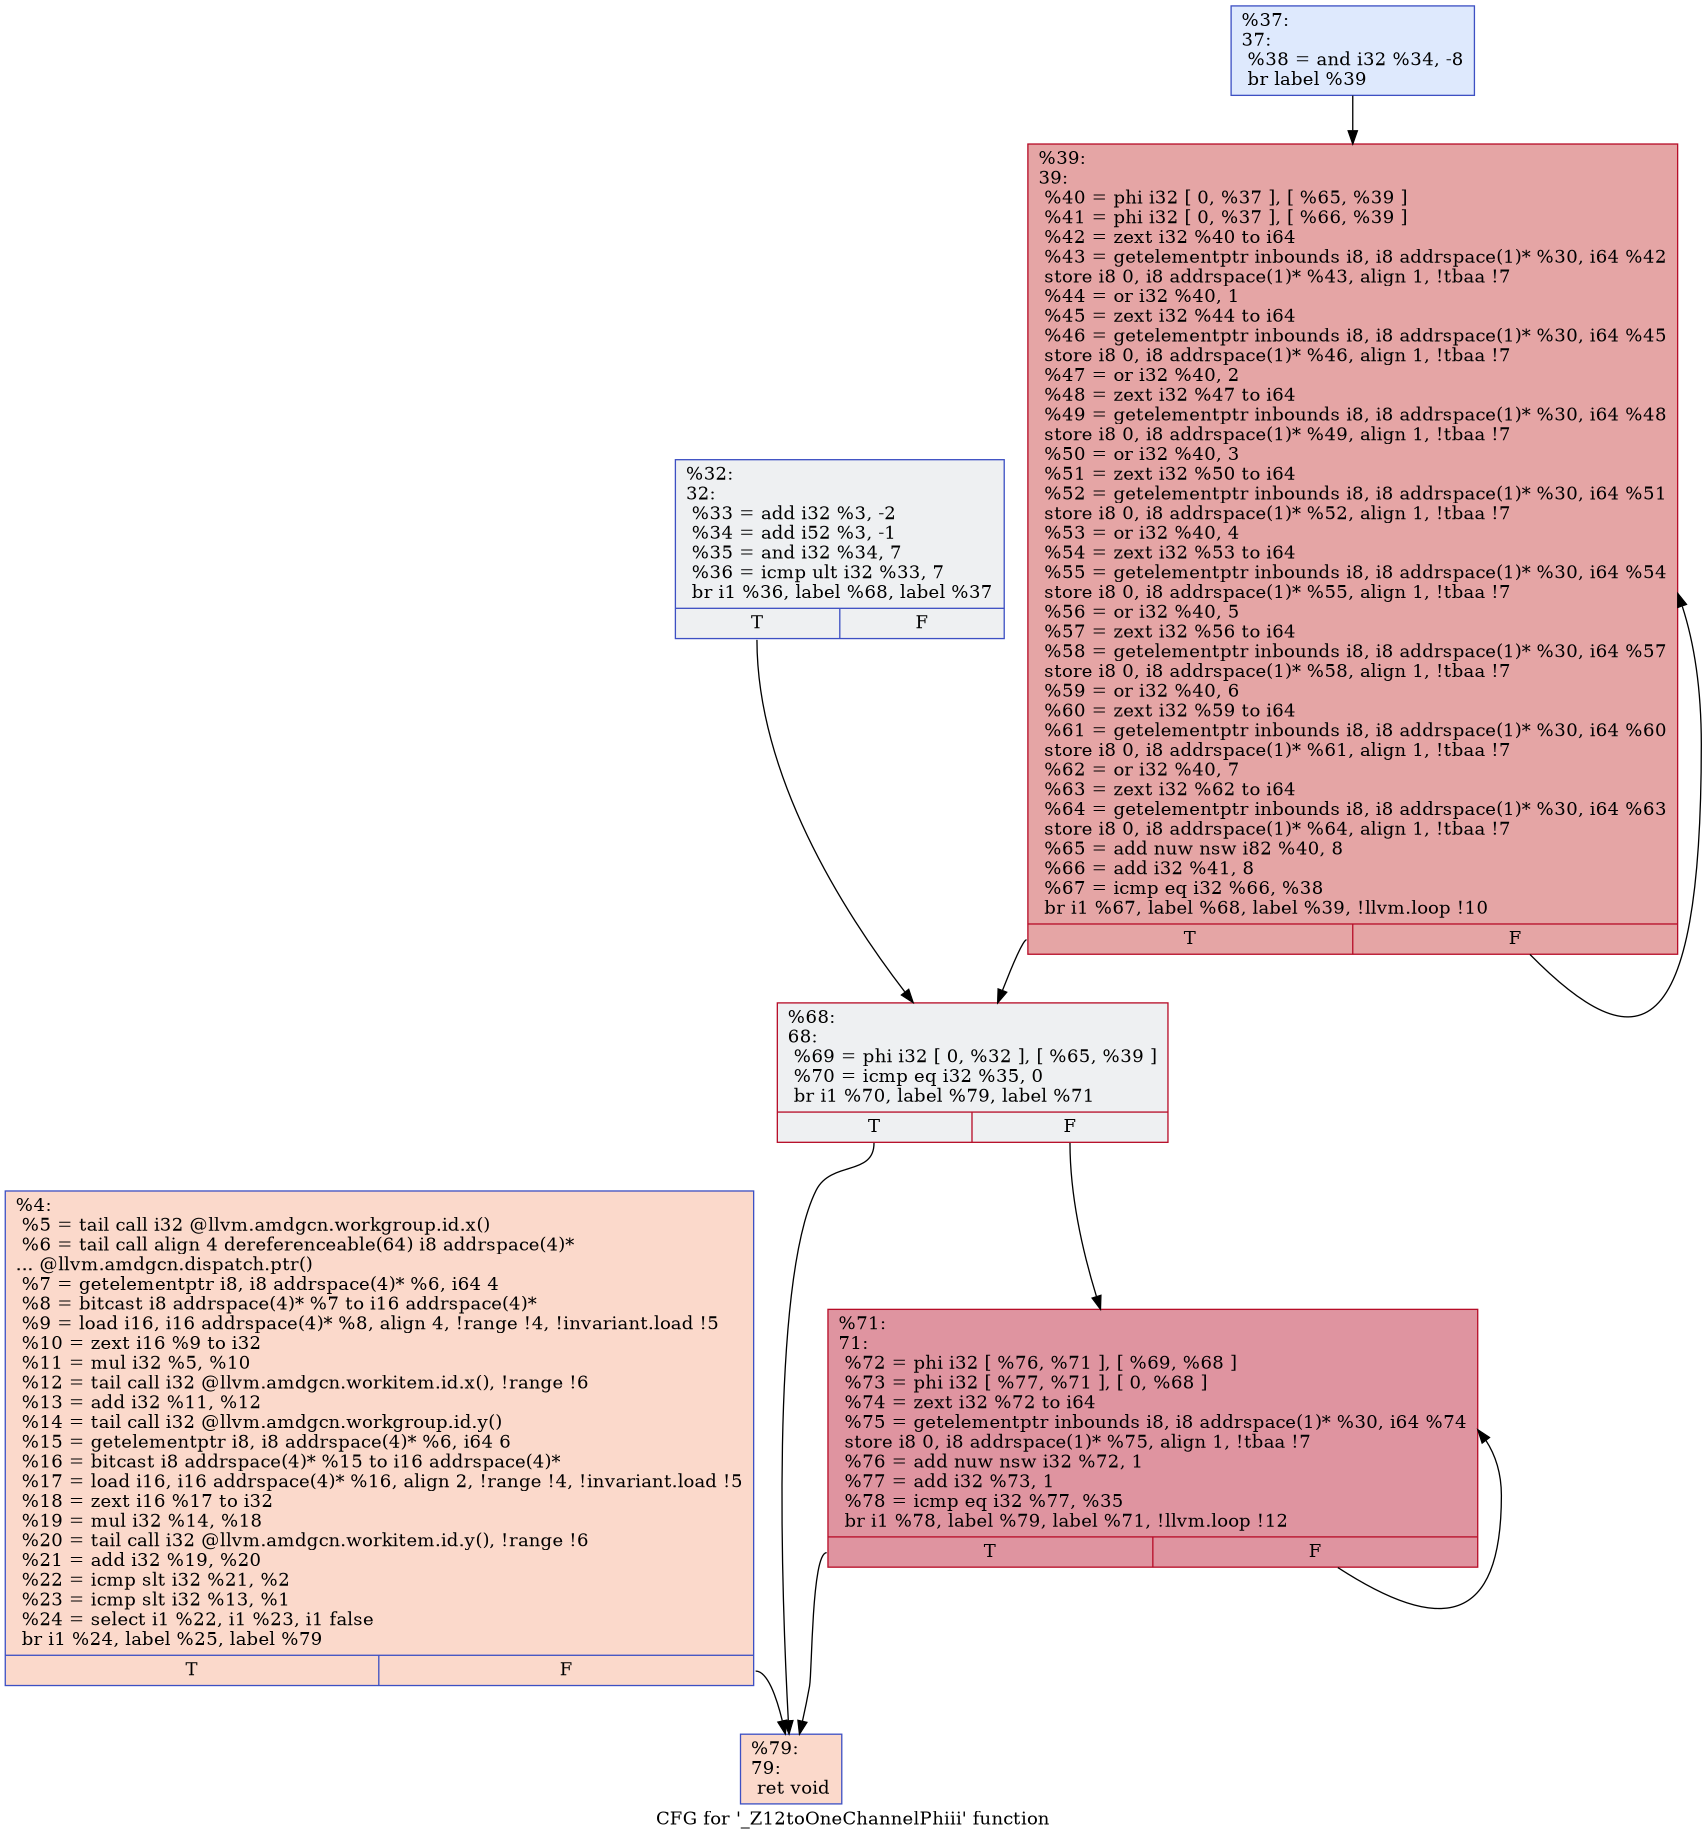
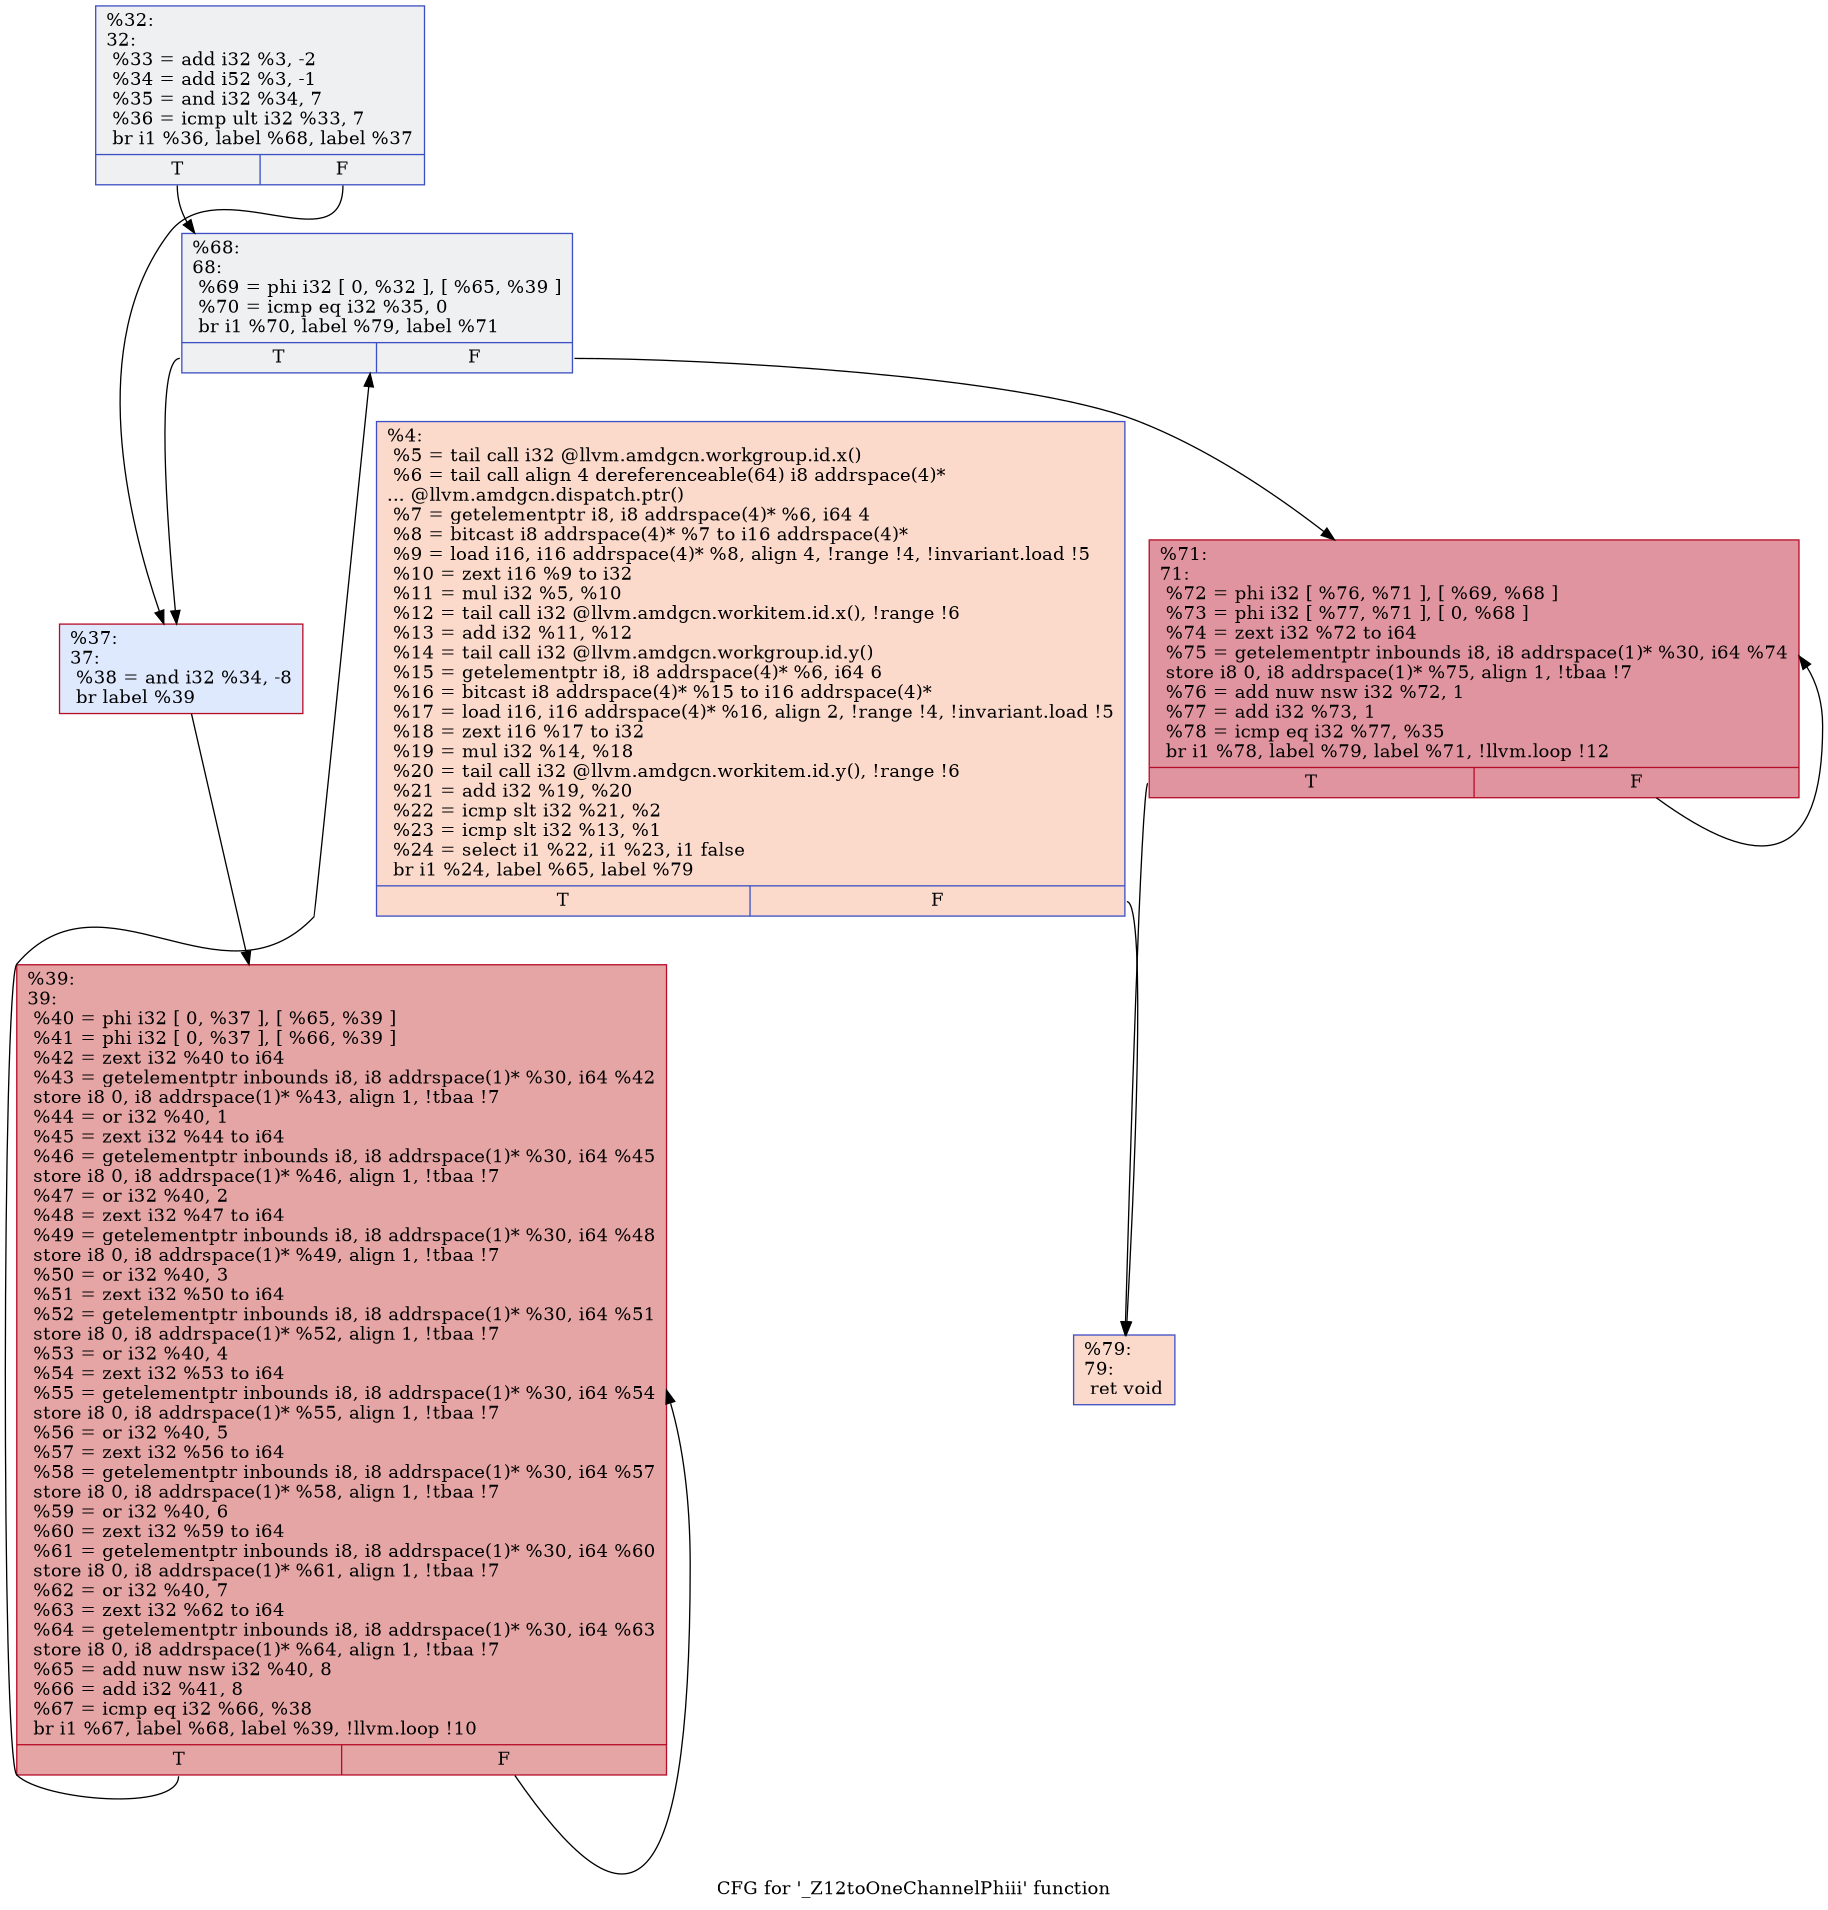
(1353, 51) -> (181, 669)
none -> (130, 319)
(1191, 849) -> (180, 1670)
(973, 1073) -> (377, 303)
(784, 1414) -> (166, 483)
(170, 1639) -> (541, 870)
